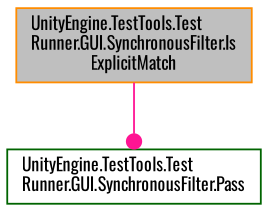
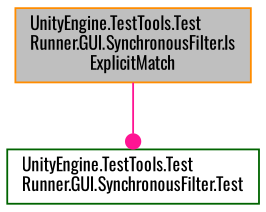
(134, 177) -> (133, 177)
